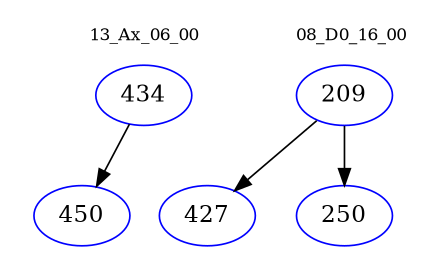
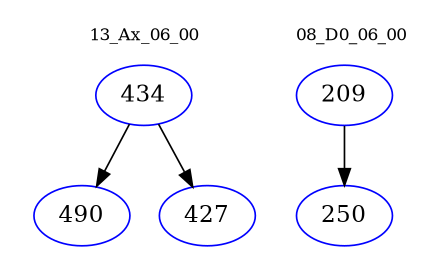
(352, 36) -> (352, 36)
(294, 140) -> (172, 148)
(82, 216) -> (82, 216)
